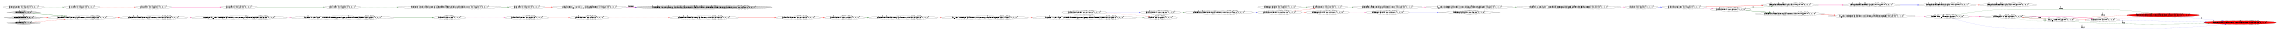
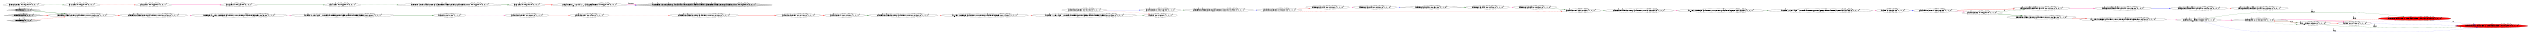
none -> (1488, 7)
